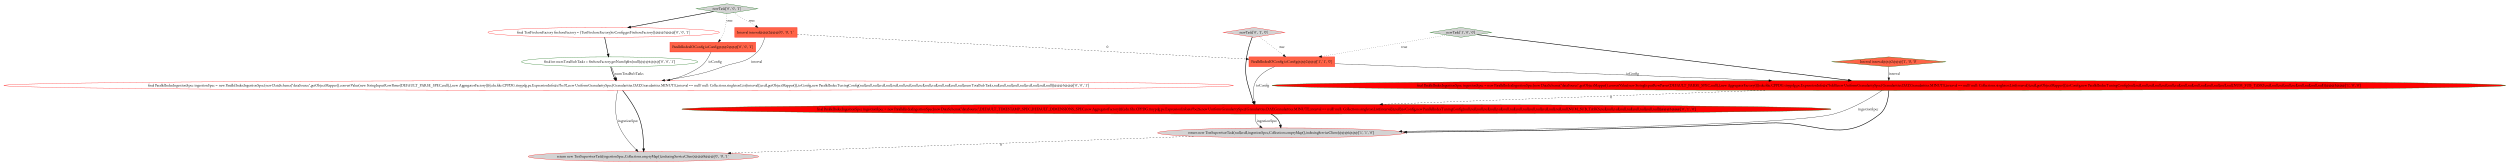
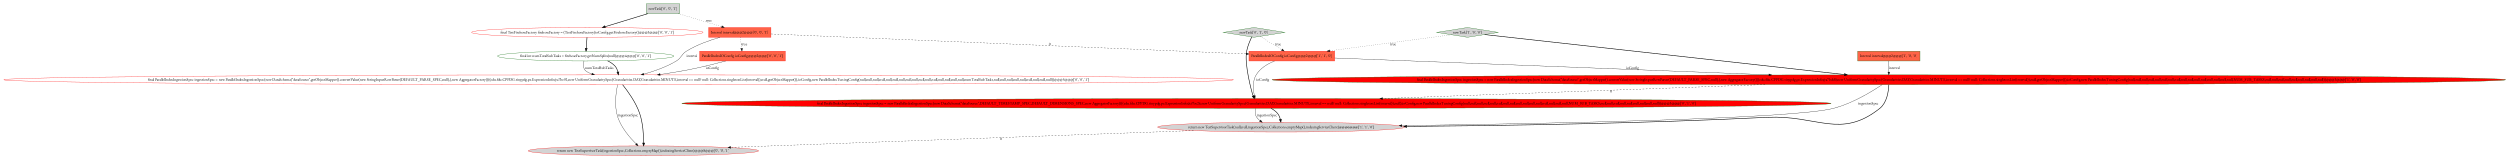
(727, 9) -> (663, 9)
(725, 27) -> (741, 43)
(1254, 32) -> (1254, 32)
(1889, 62) -> (1889, 56)
